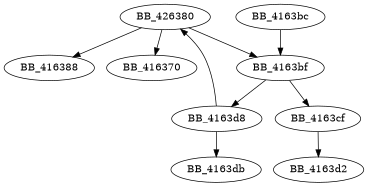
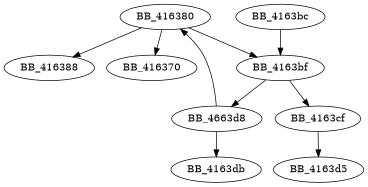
(165, 17) -> (165, 17)
(217, 119) -> (217, 119)
(319, 170) -> (319, 170)
